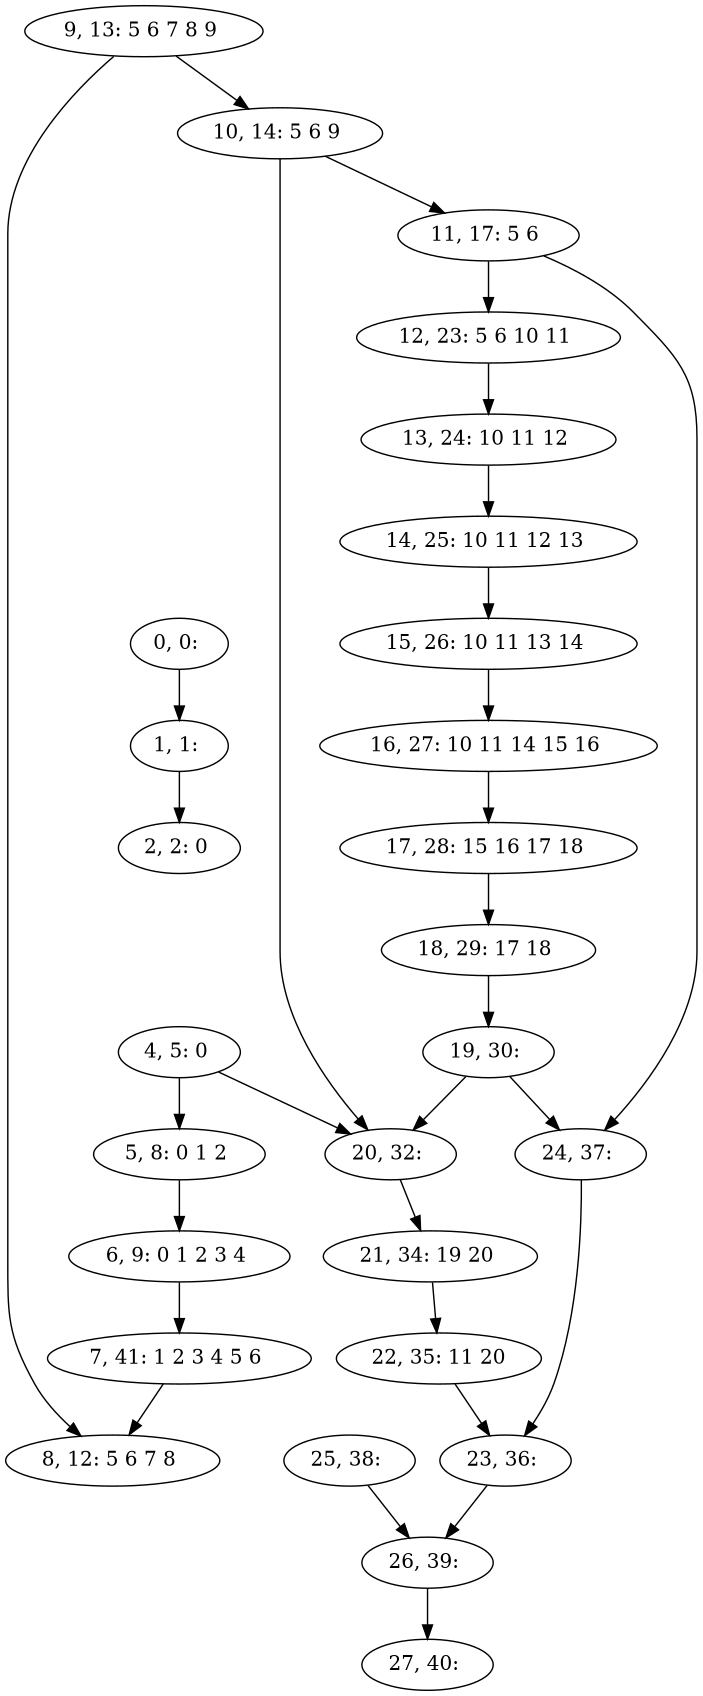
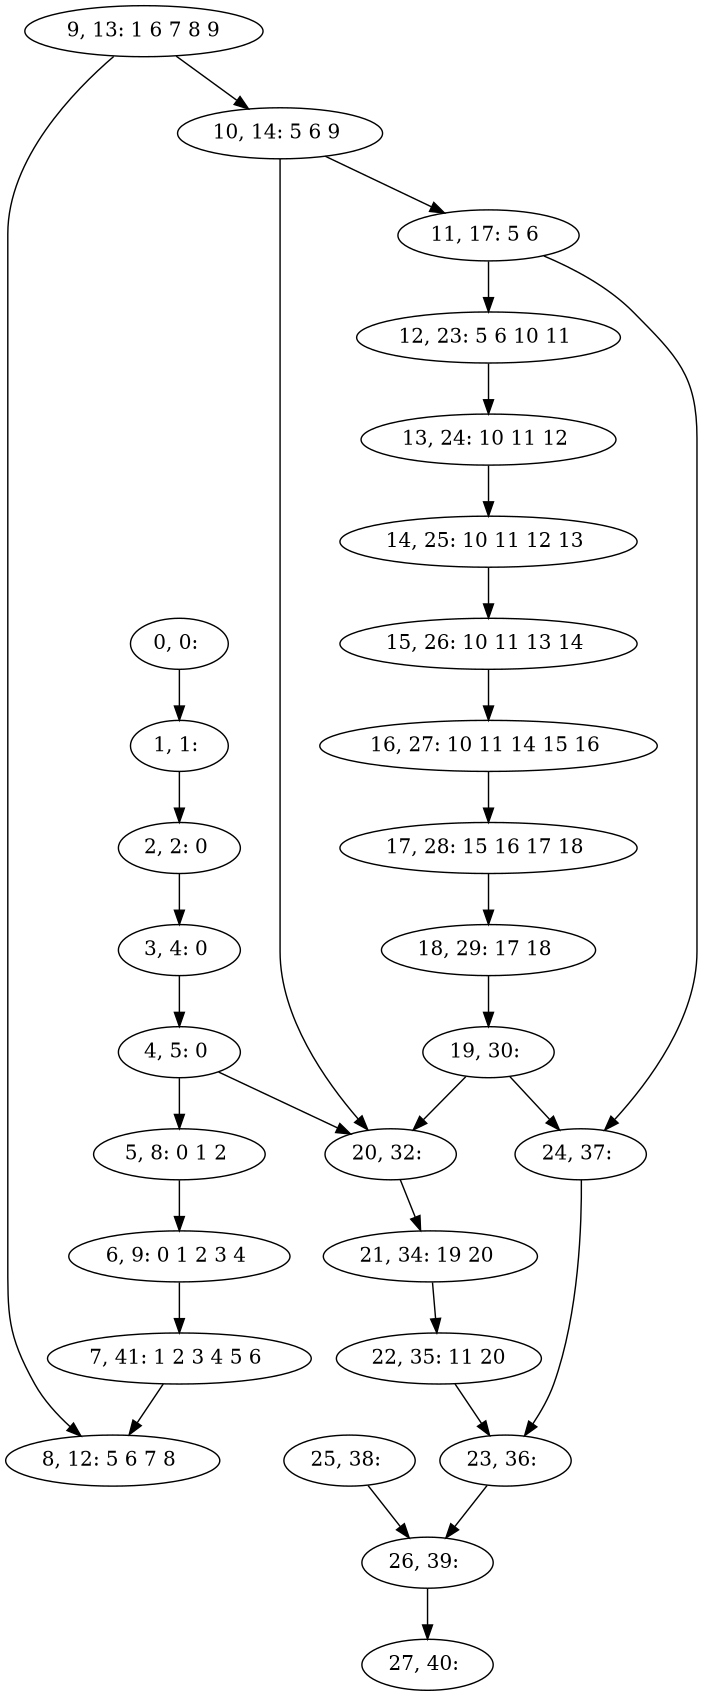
(144, 31) -> (144, 31)
none -> (179, 950)
